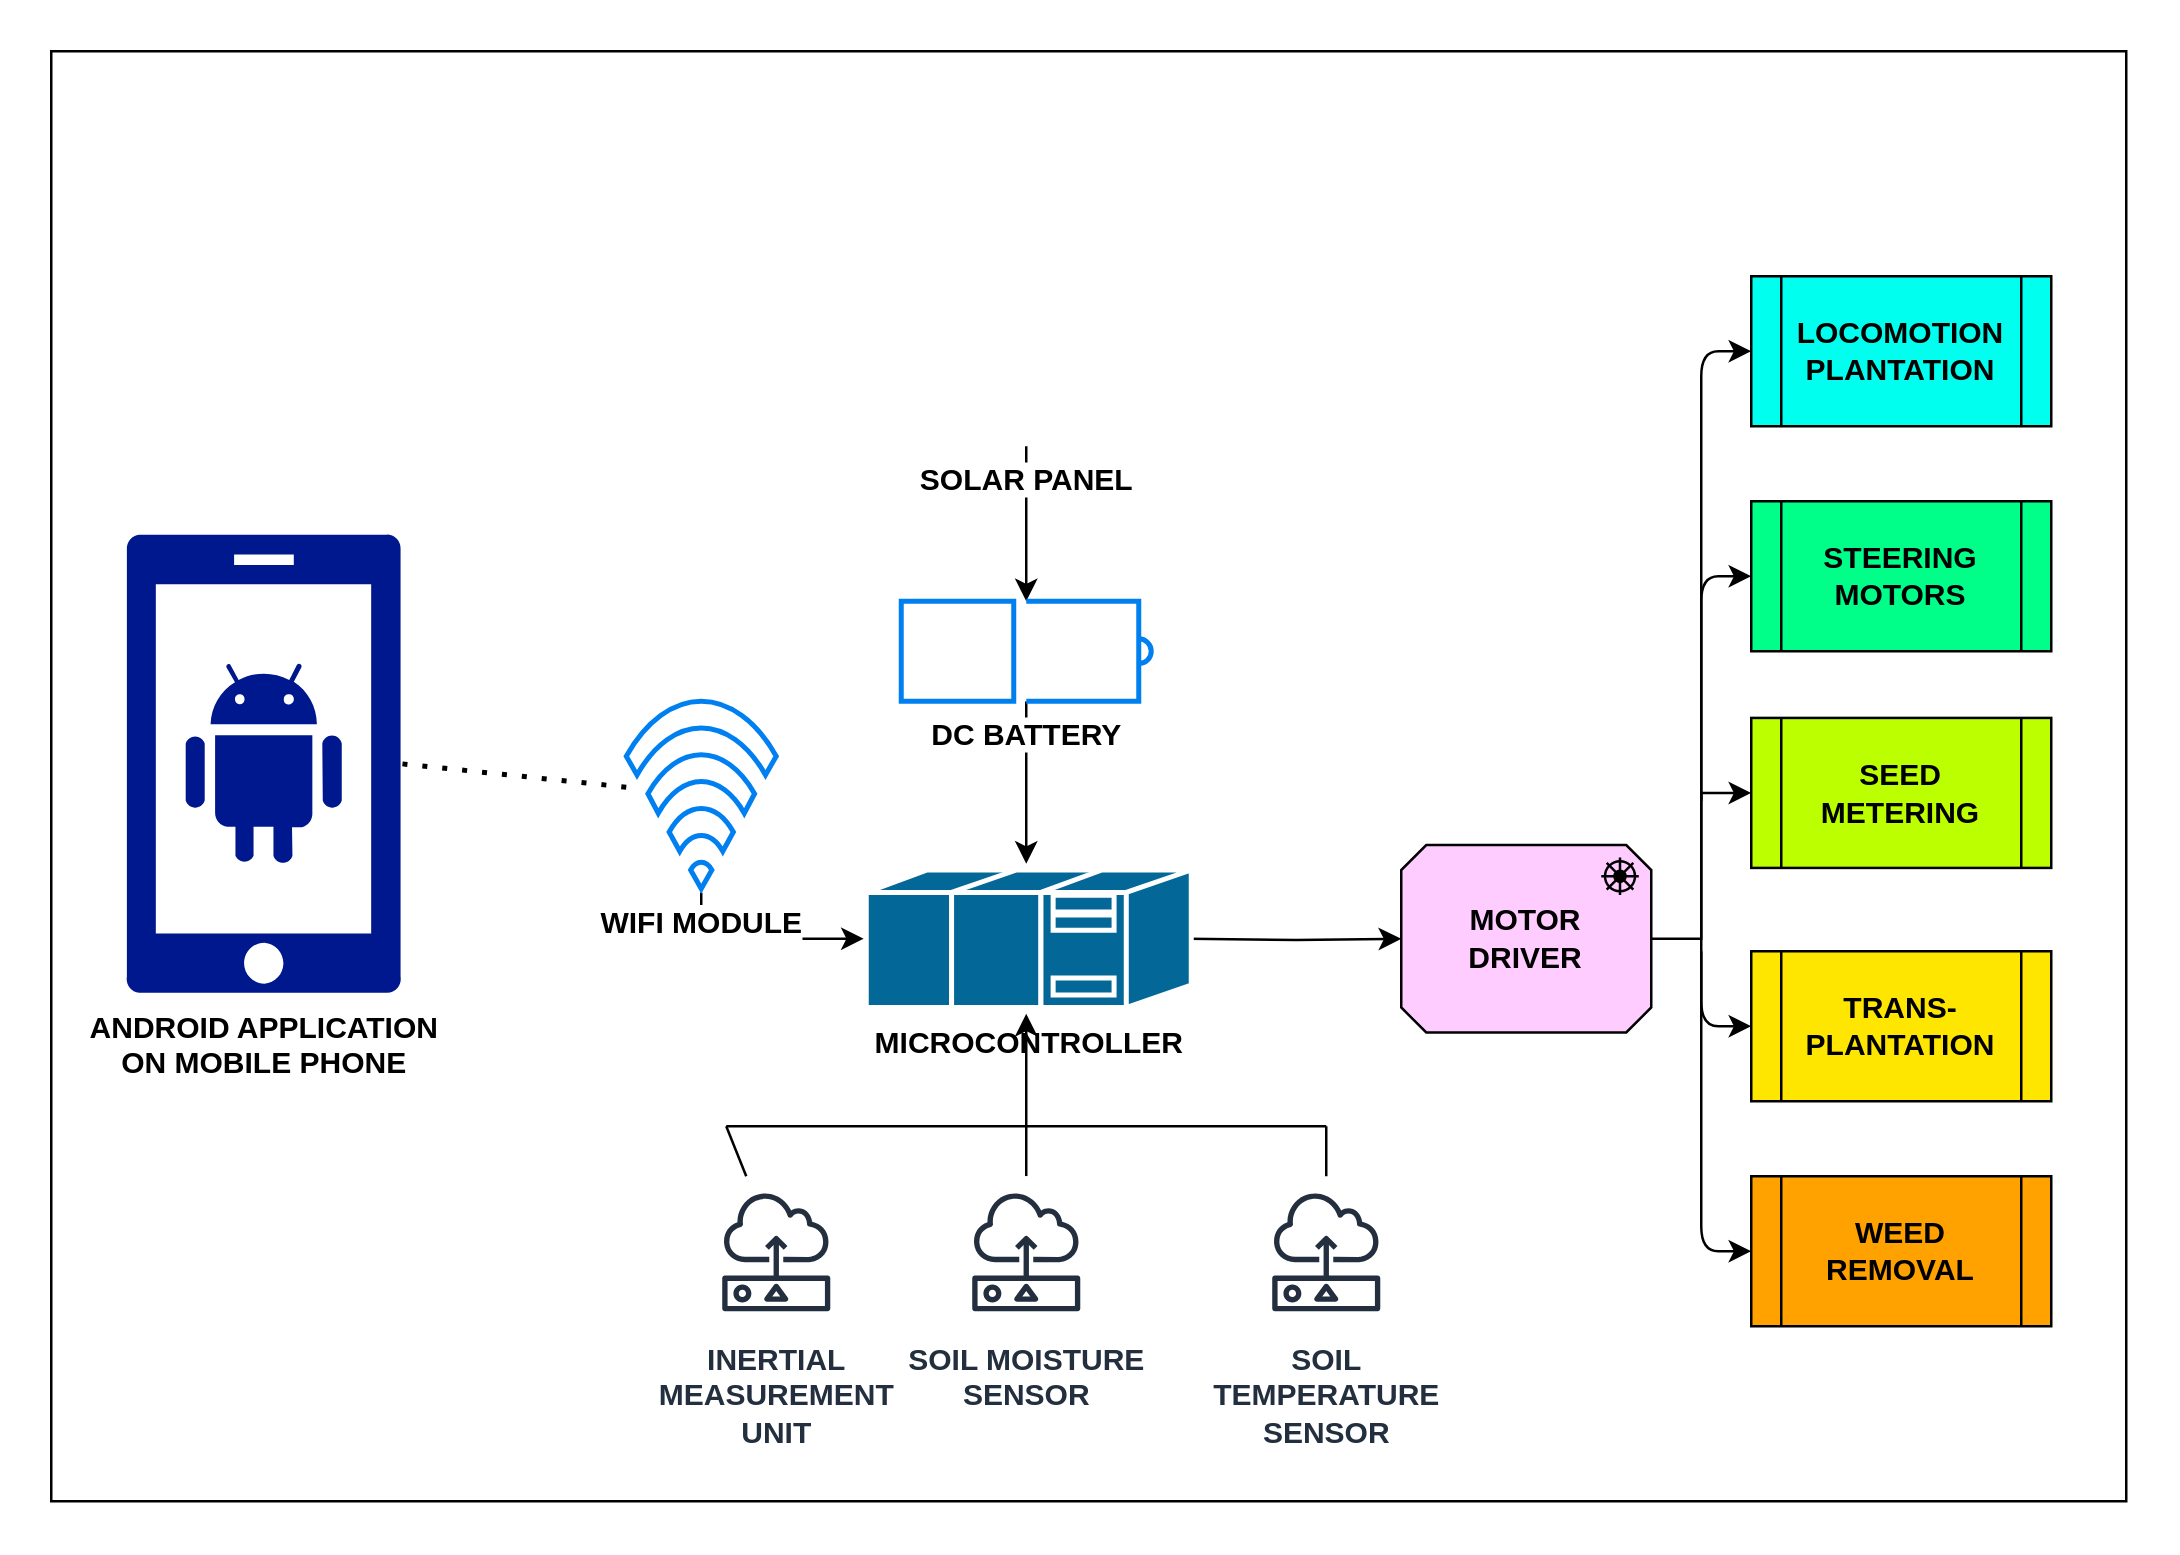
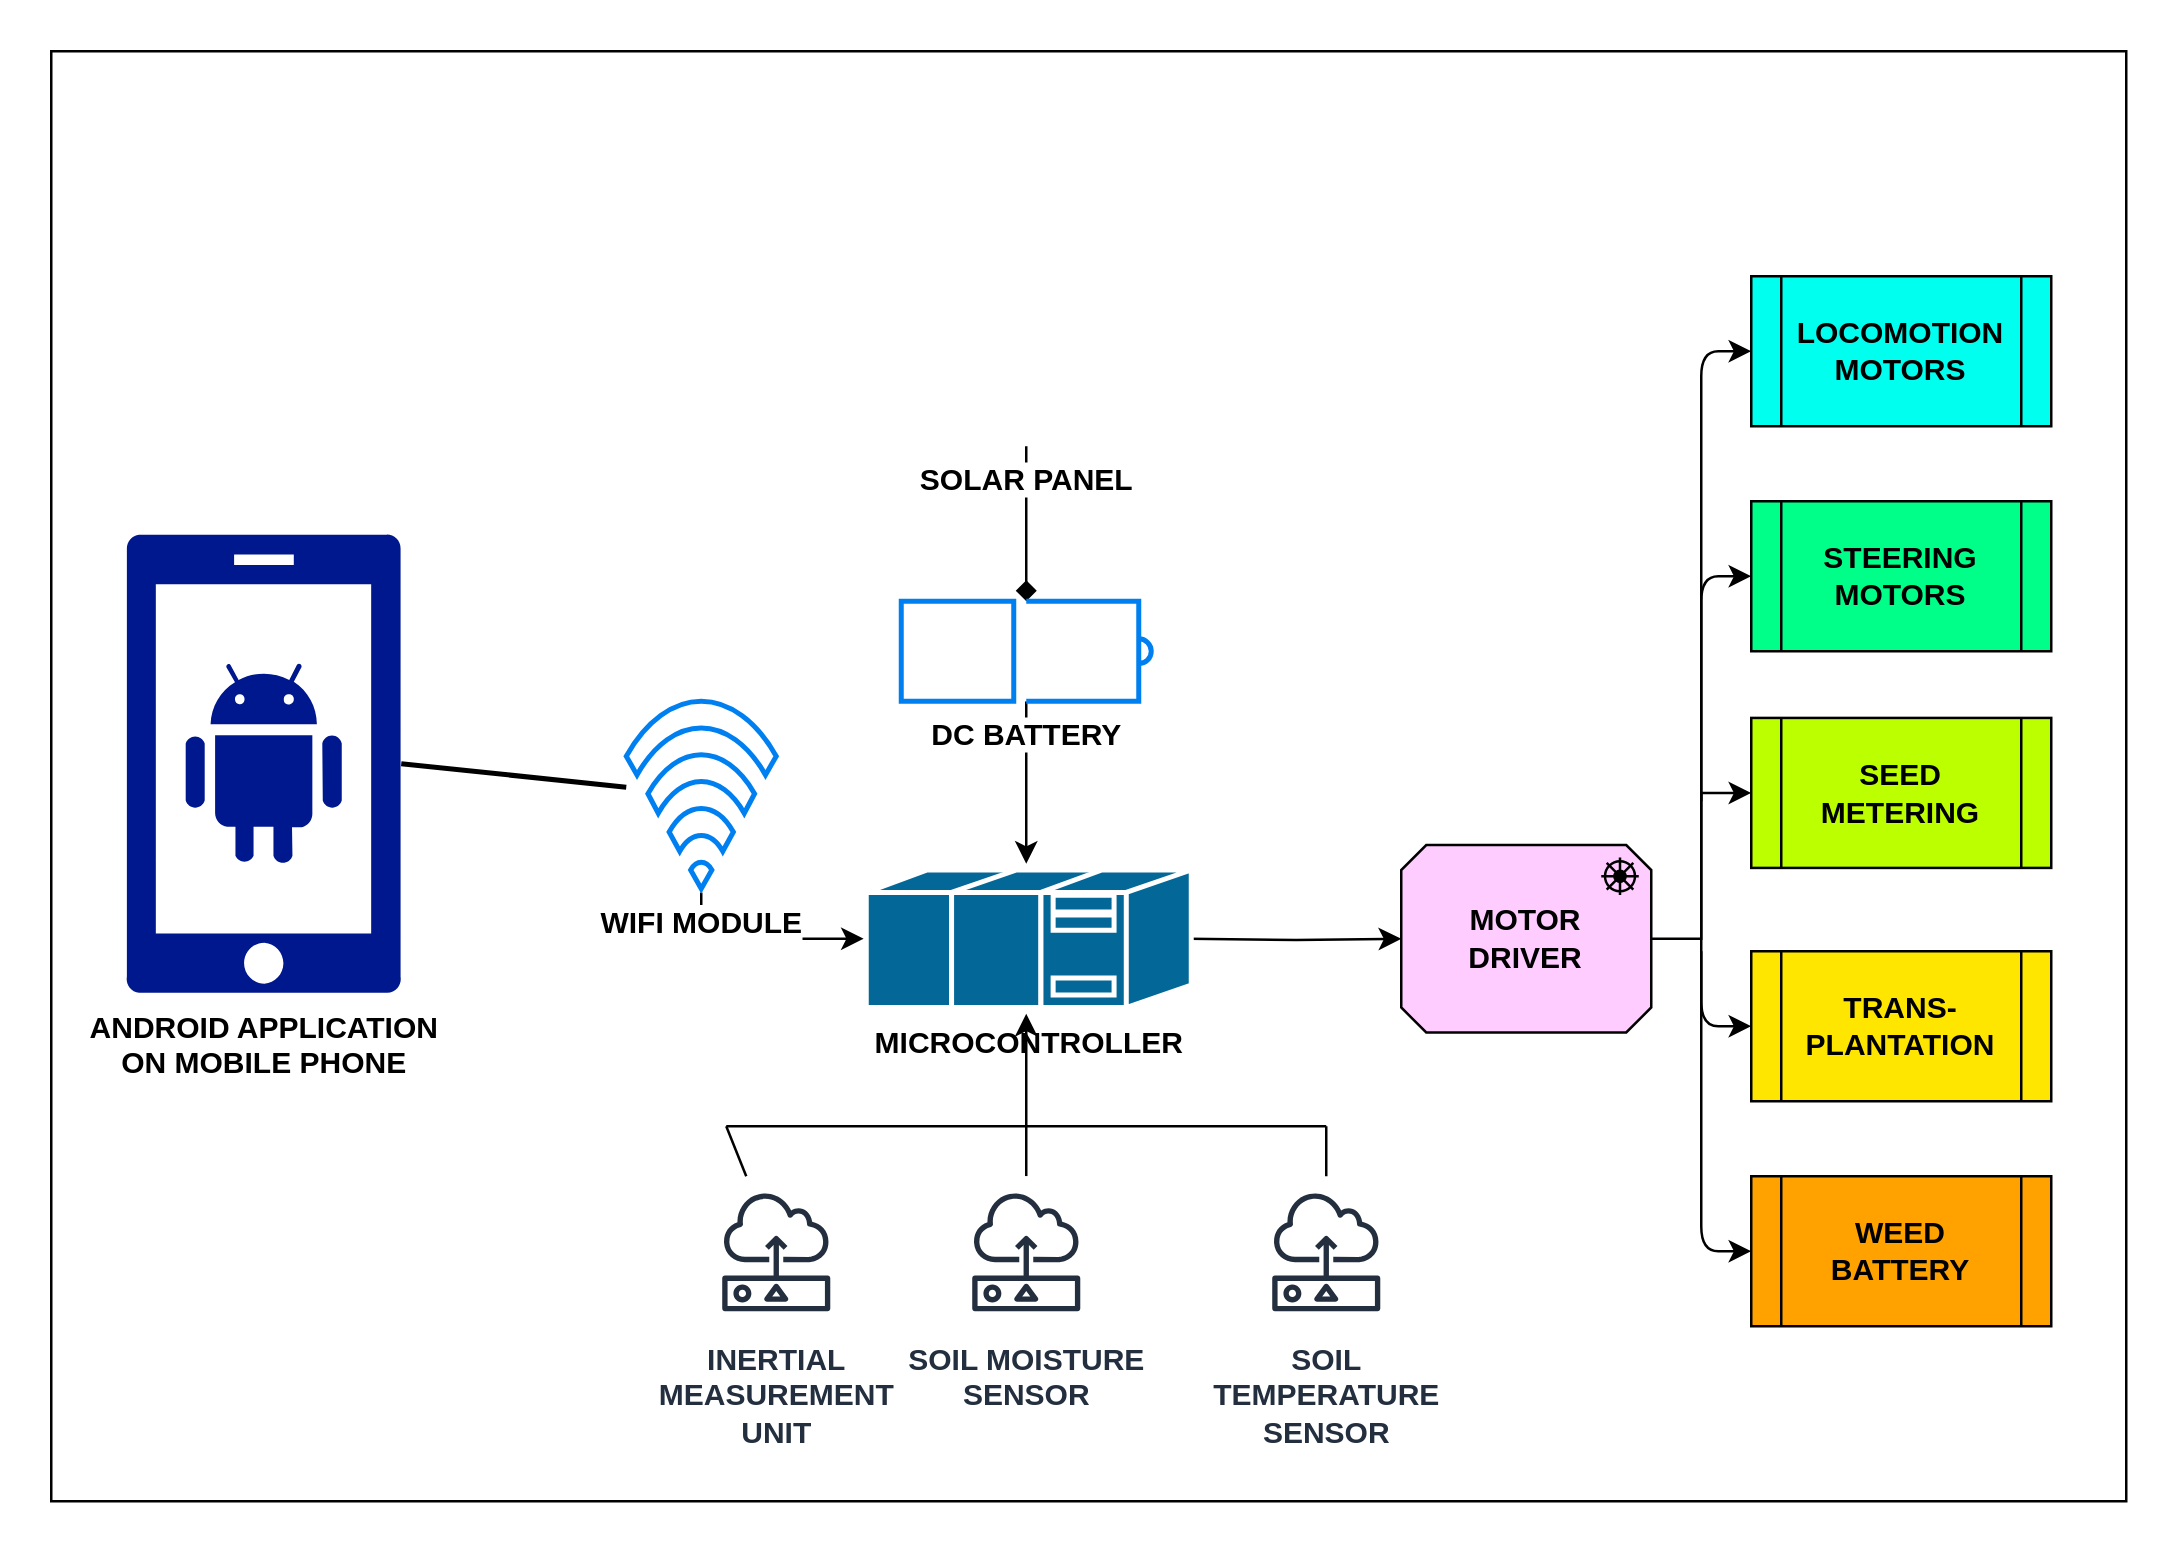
(1901, 351) -> (1901, 351)
(1026, 582) -> (1026, 581)
(512, 775) -> (512, 775)
(1901, 1251) -> (1901, 1251)
